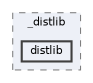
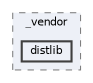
(47, 23) -> (47, 23)
